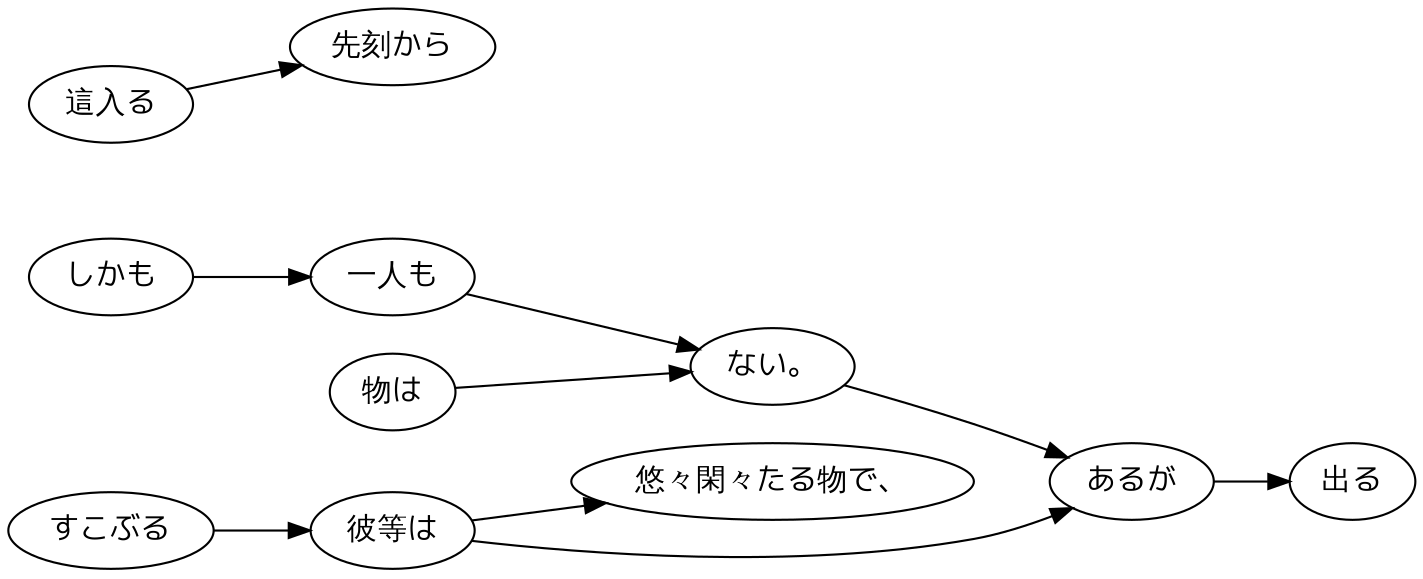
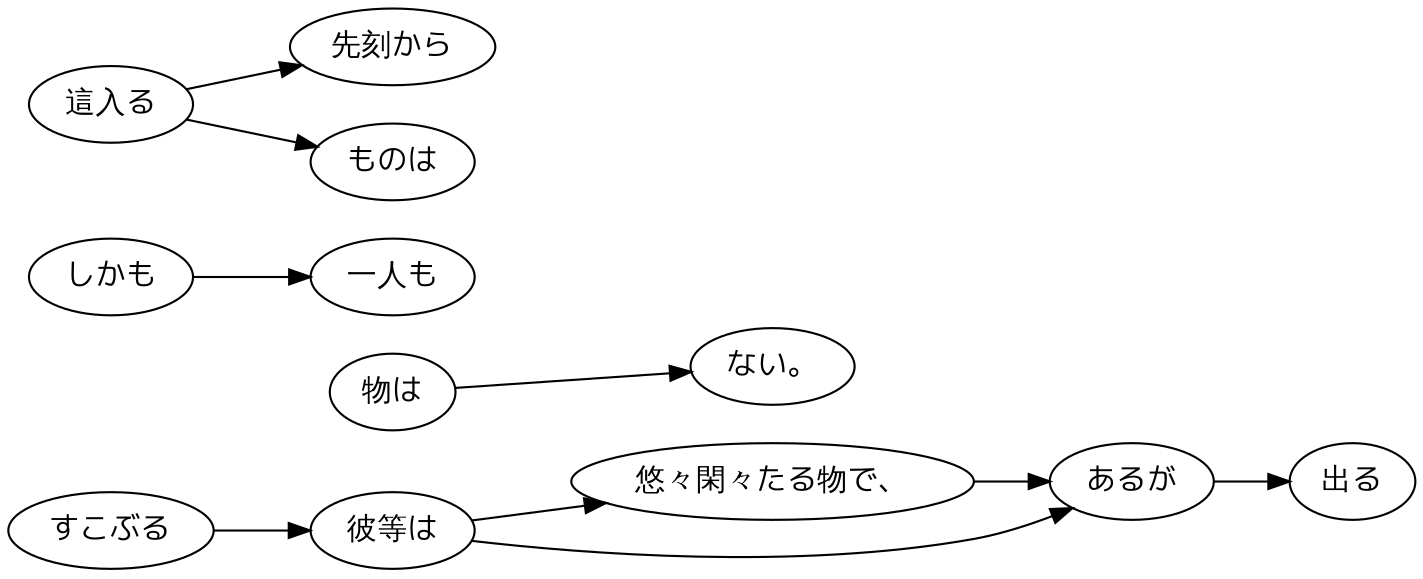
none -> (393, 162)
(572, 319) -> none
(946, 415) -> (1001, 482)
